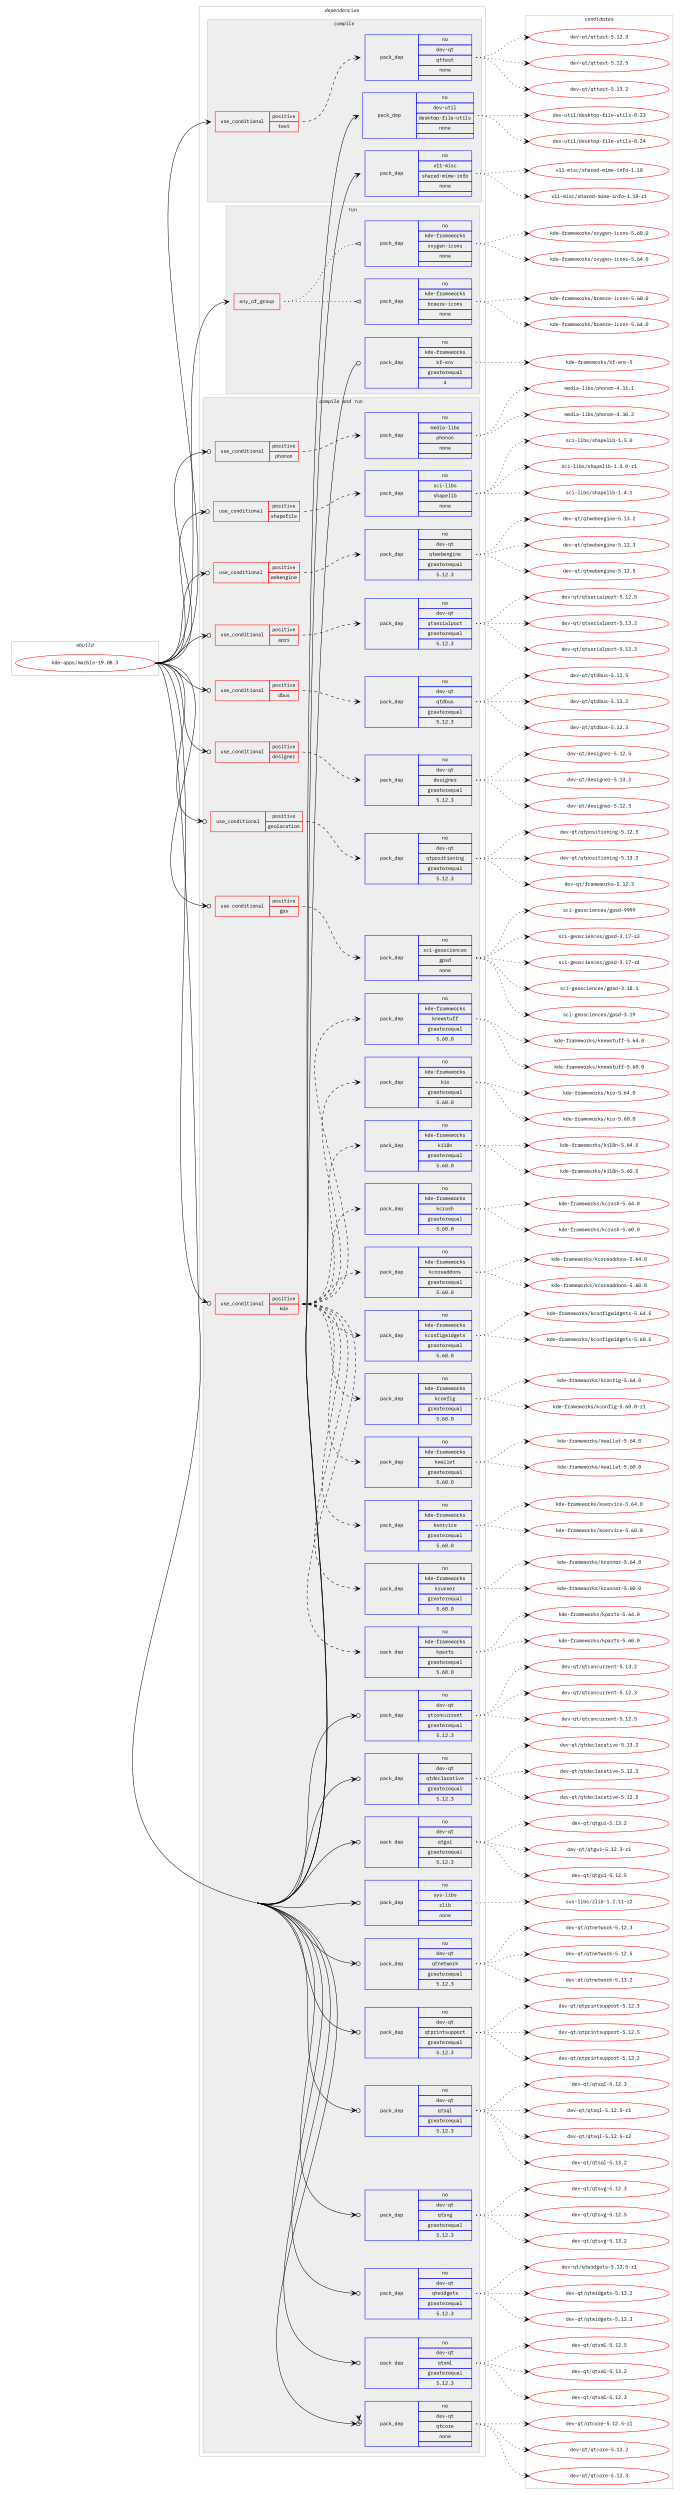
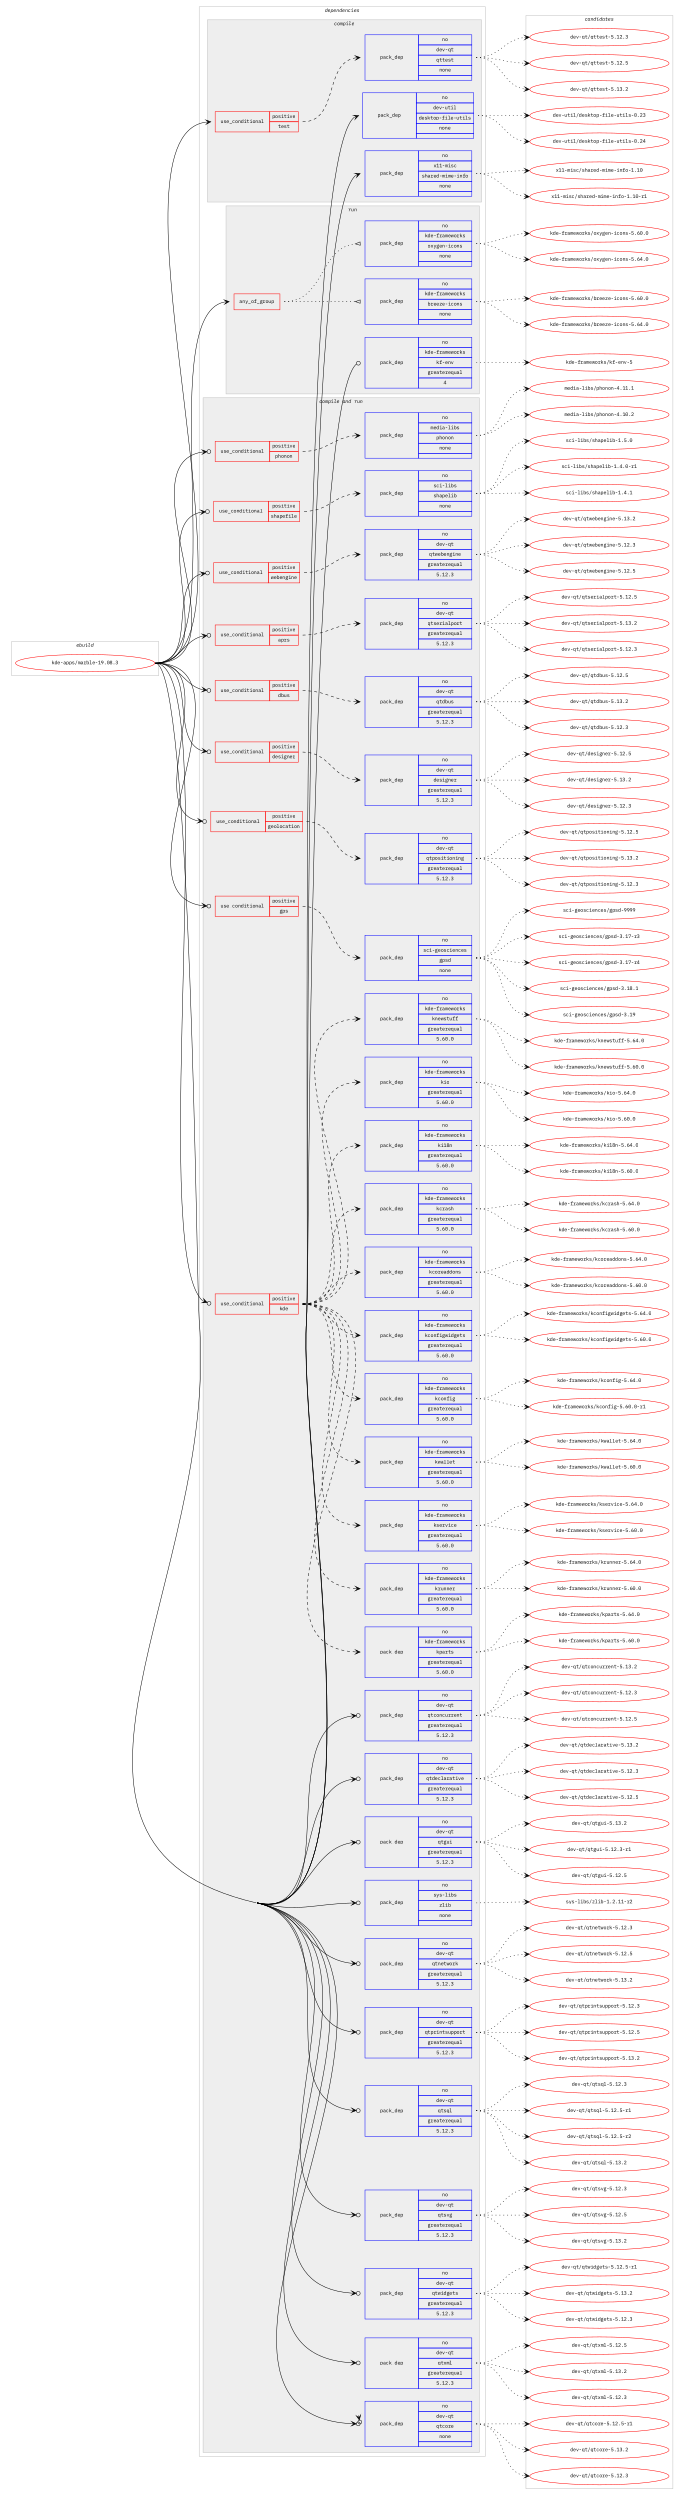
(599, 884) -> (599, 884)
